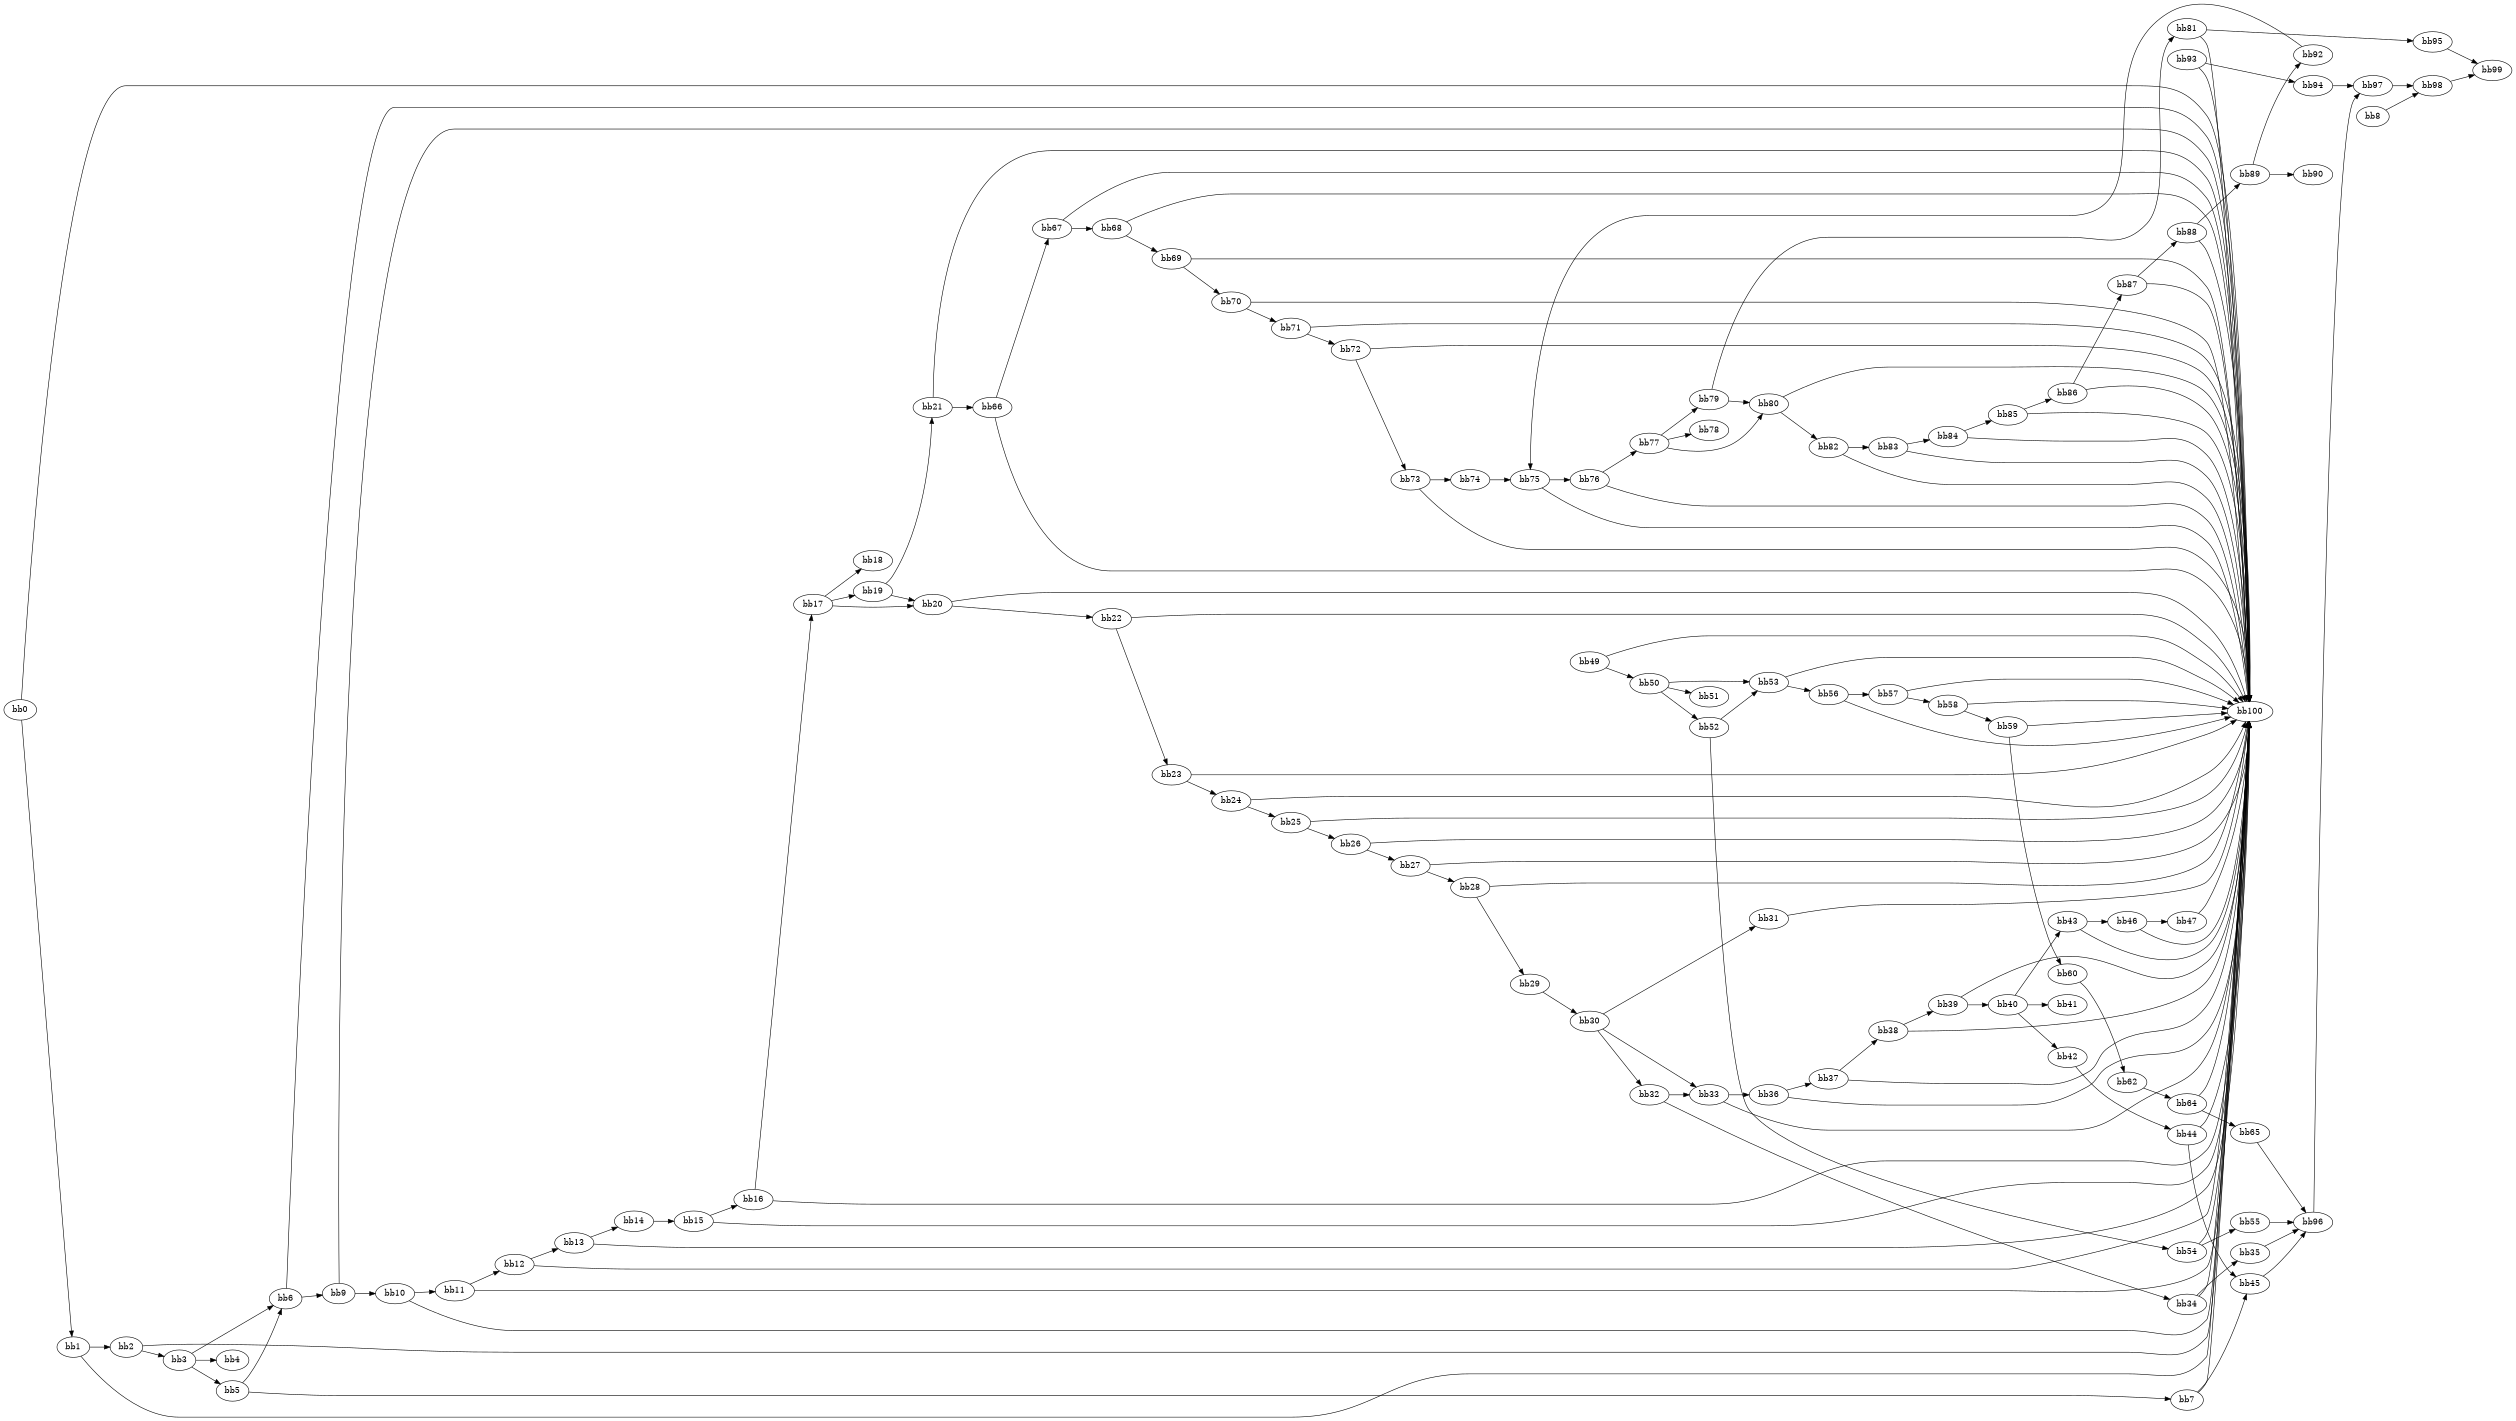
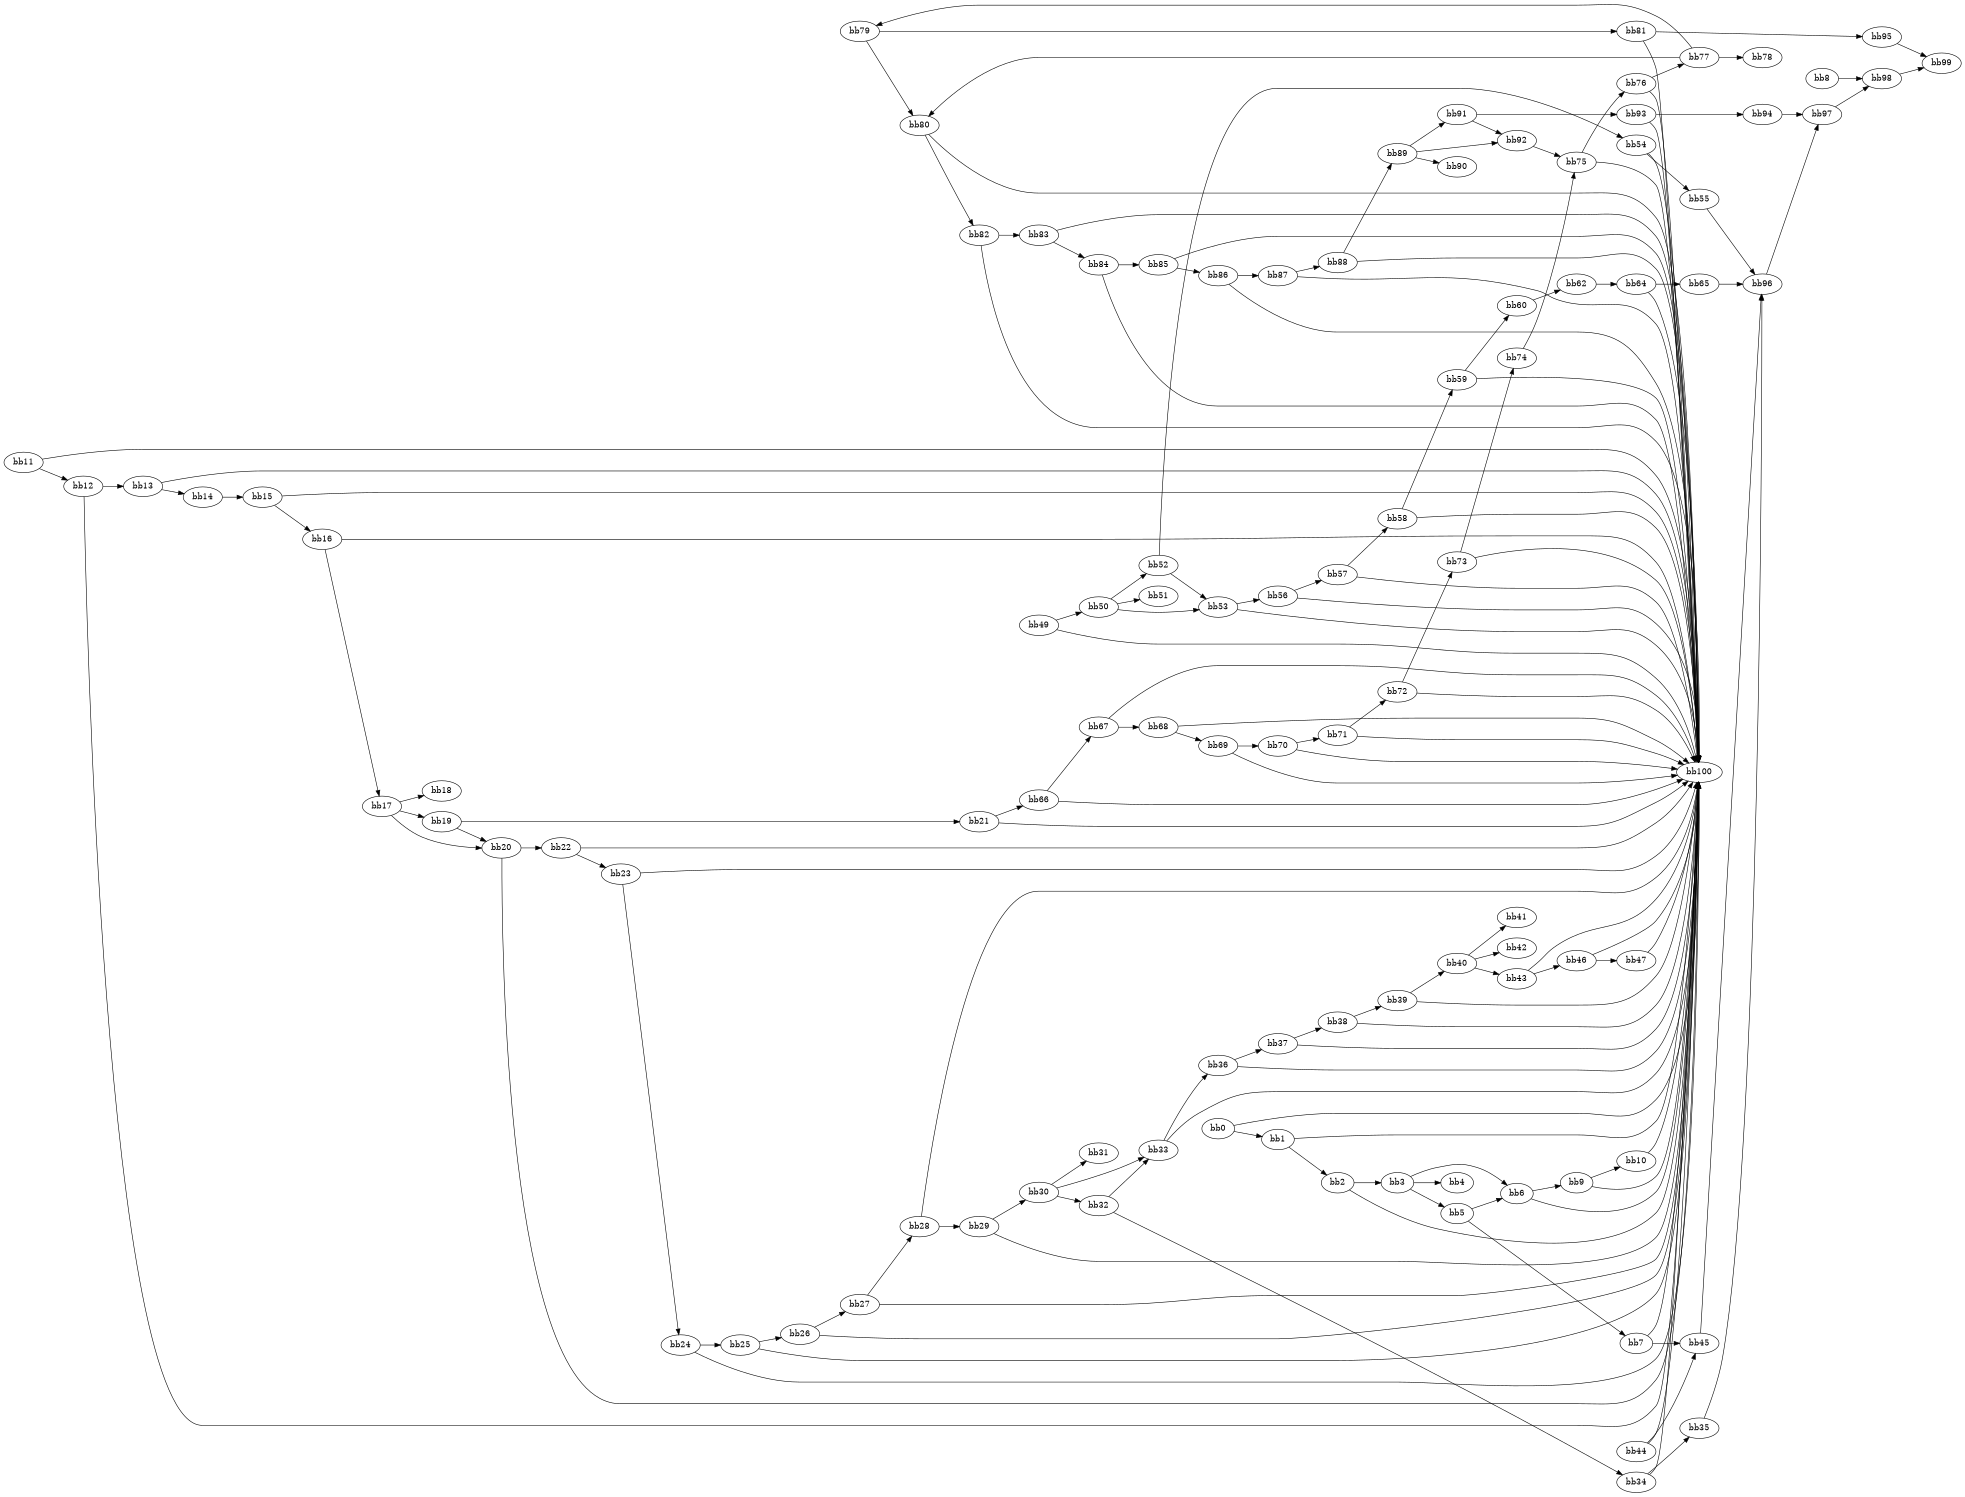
none -> (1457, 114)
(2078, 900) -> (1552, 1264)
(2116, 1103) -> none
(422, 1292) -> none
